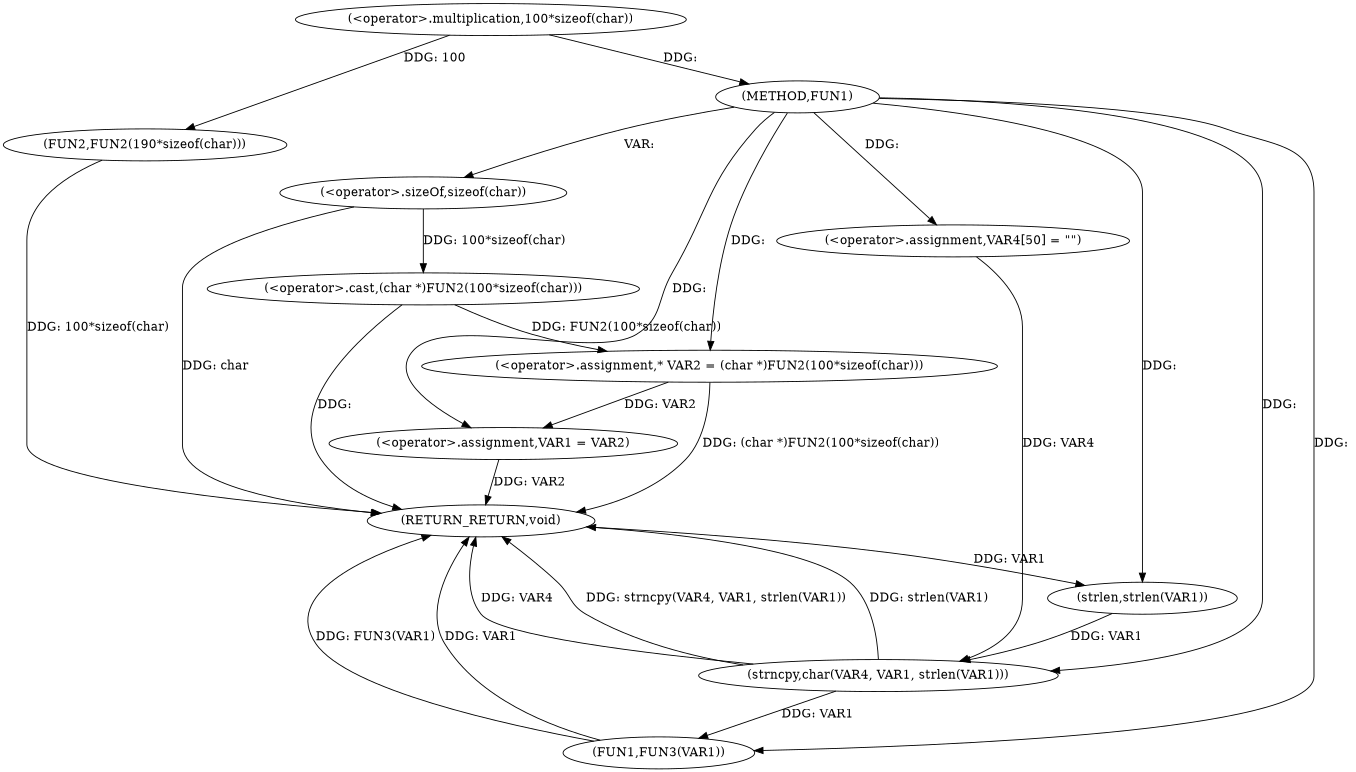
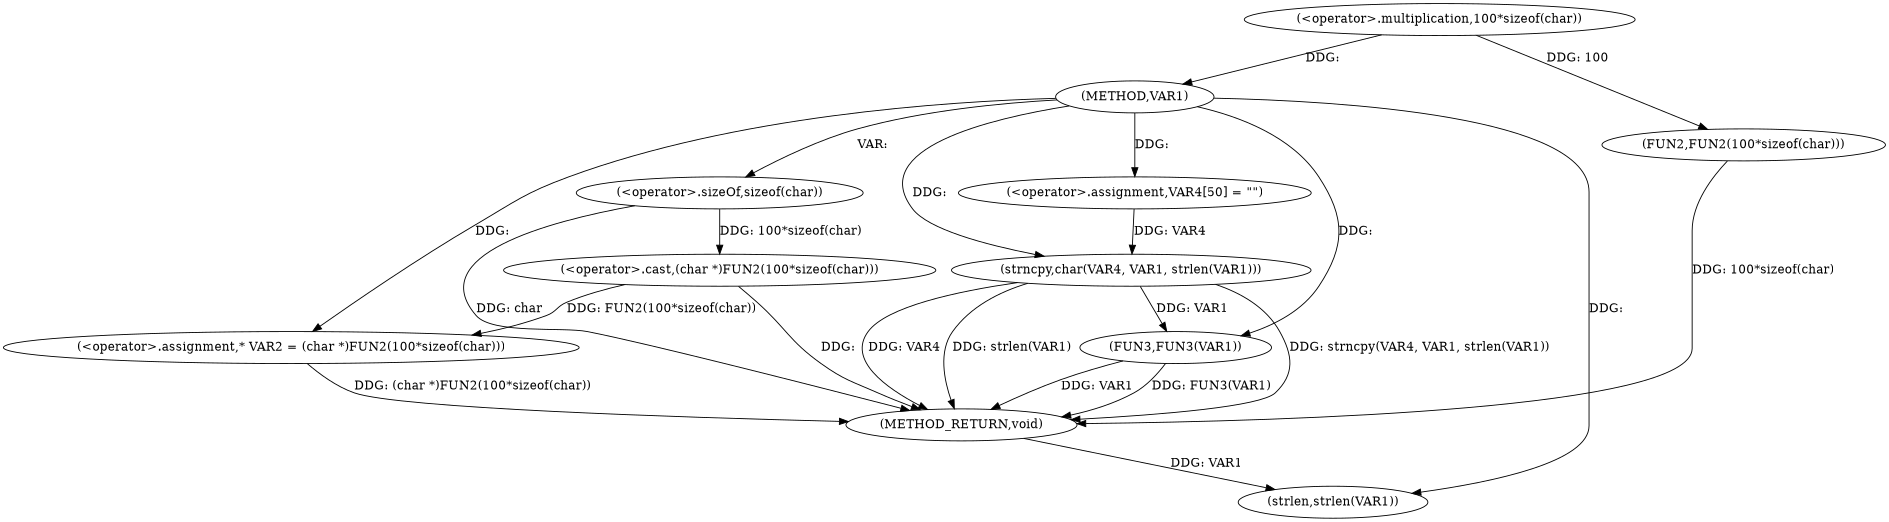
(798, 97) -> (1135, 97)
(145, 145) -> (1744, 145)
(503, 444) -> none
(481, 521) -> (962, 425)
(1043, 641) -> none
(659, 753) -> (1176, 348)
